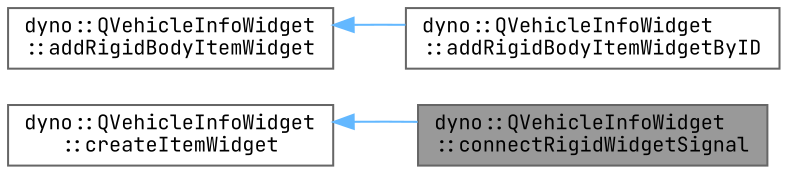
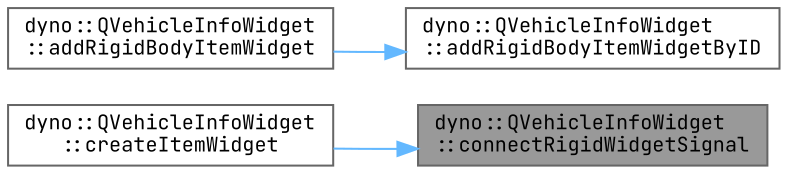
(380, 25) -> (359, 52)
(386, 122) -> (365, 149)
